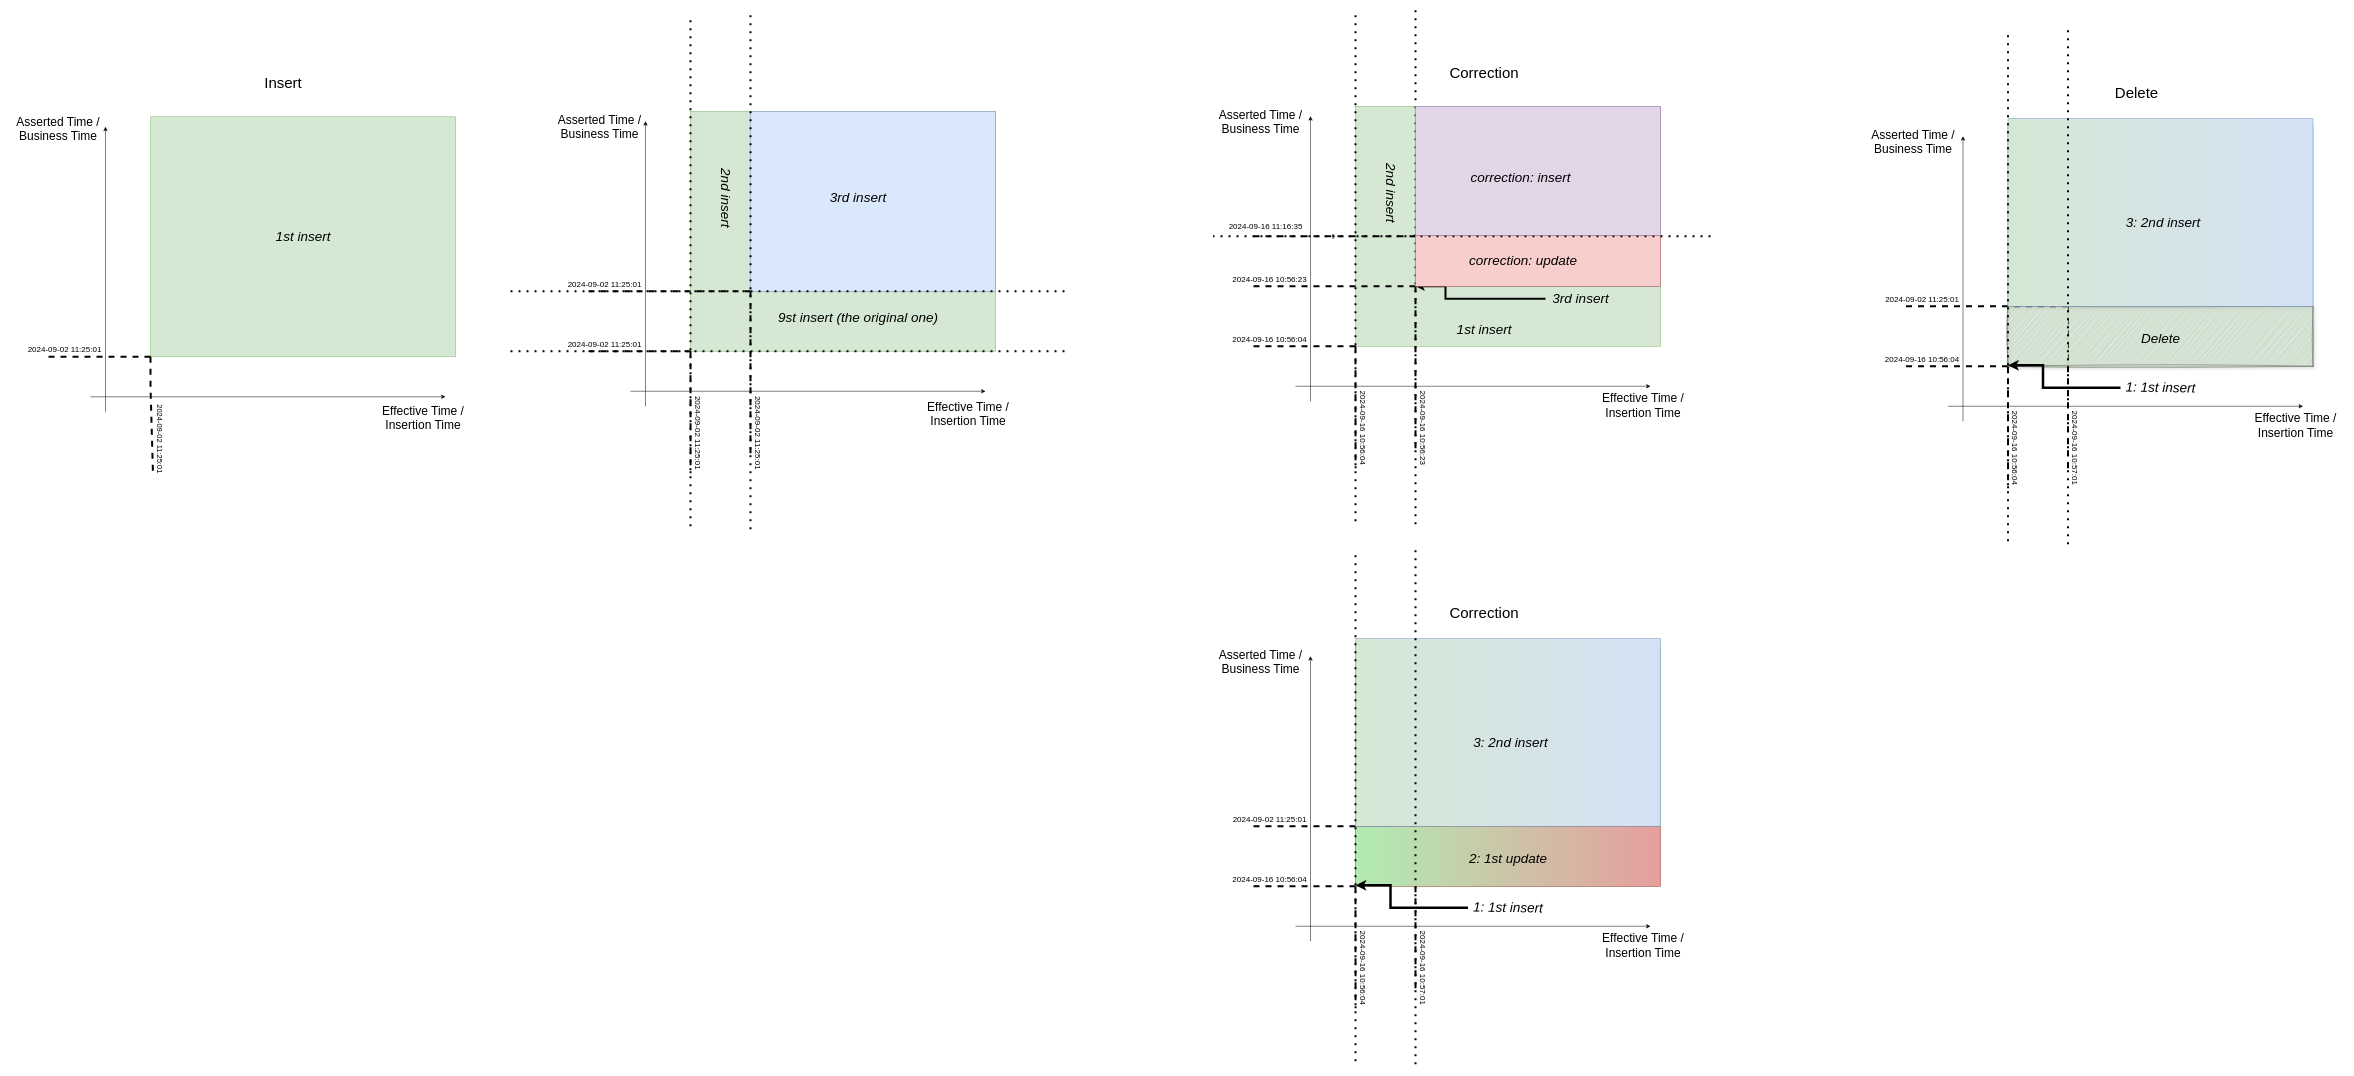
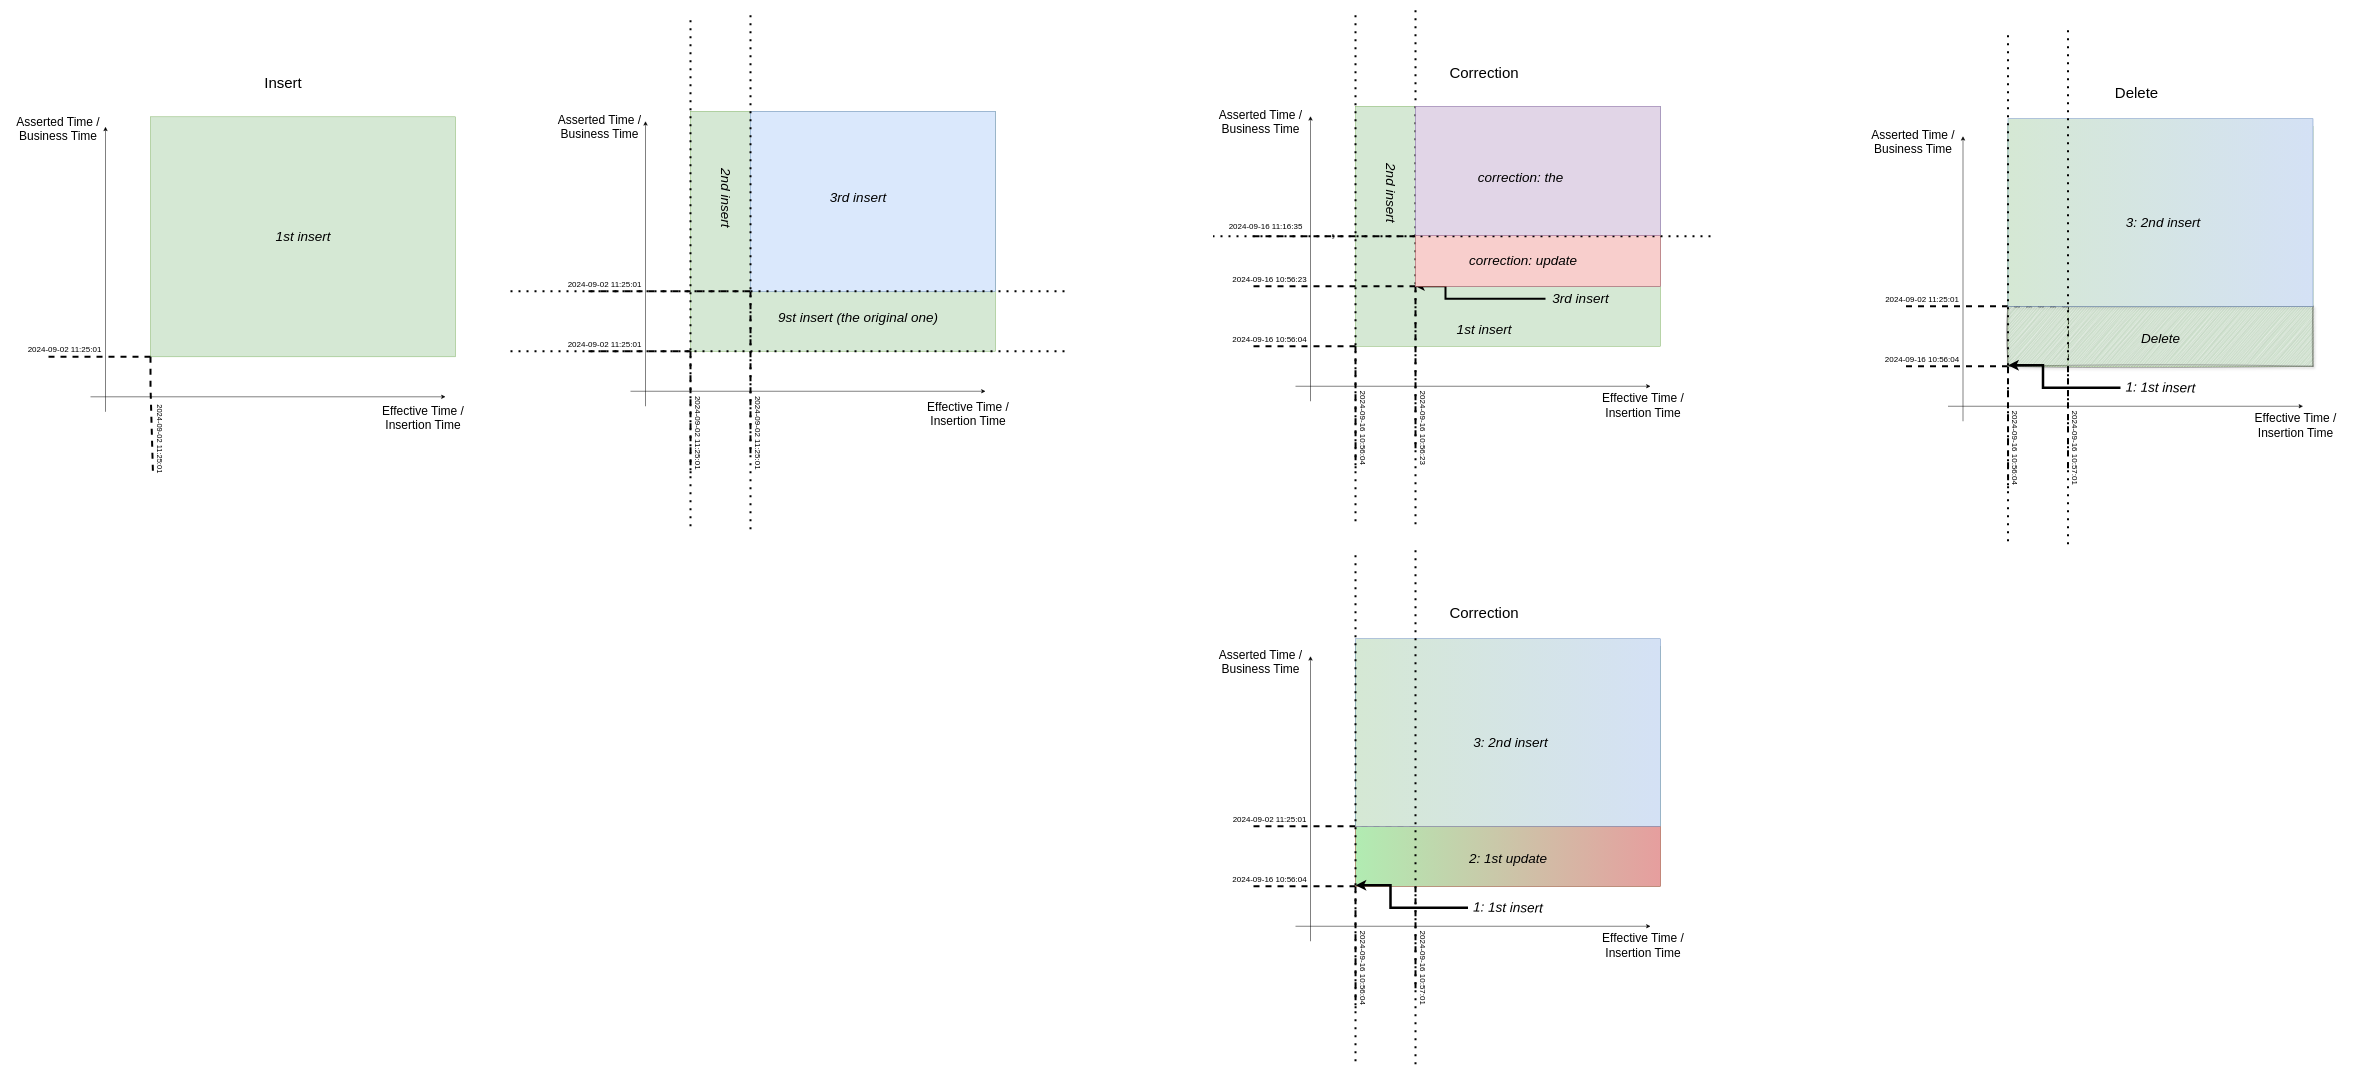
(1521, 178) -> (1521, 178)
